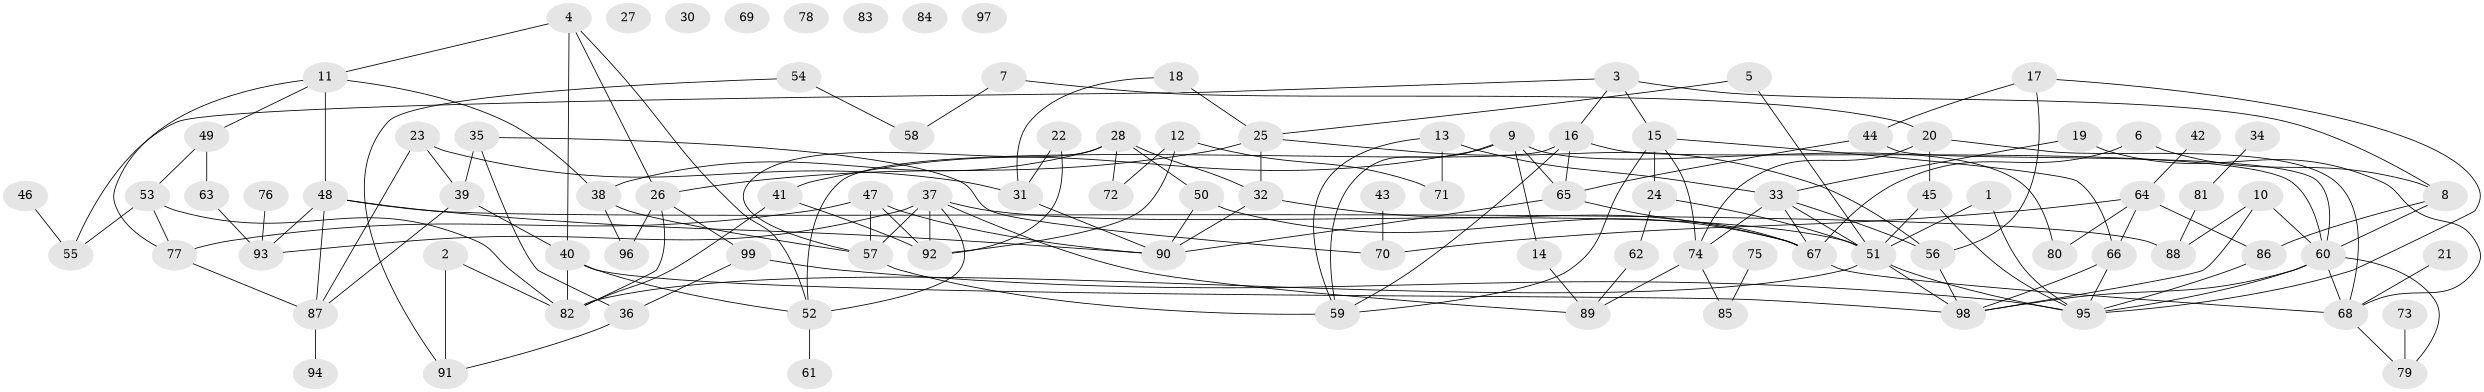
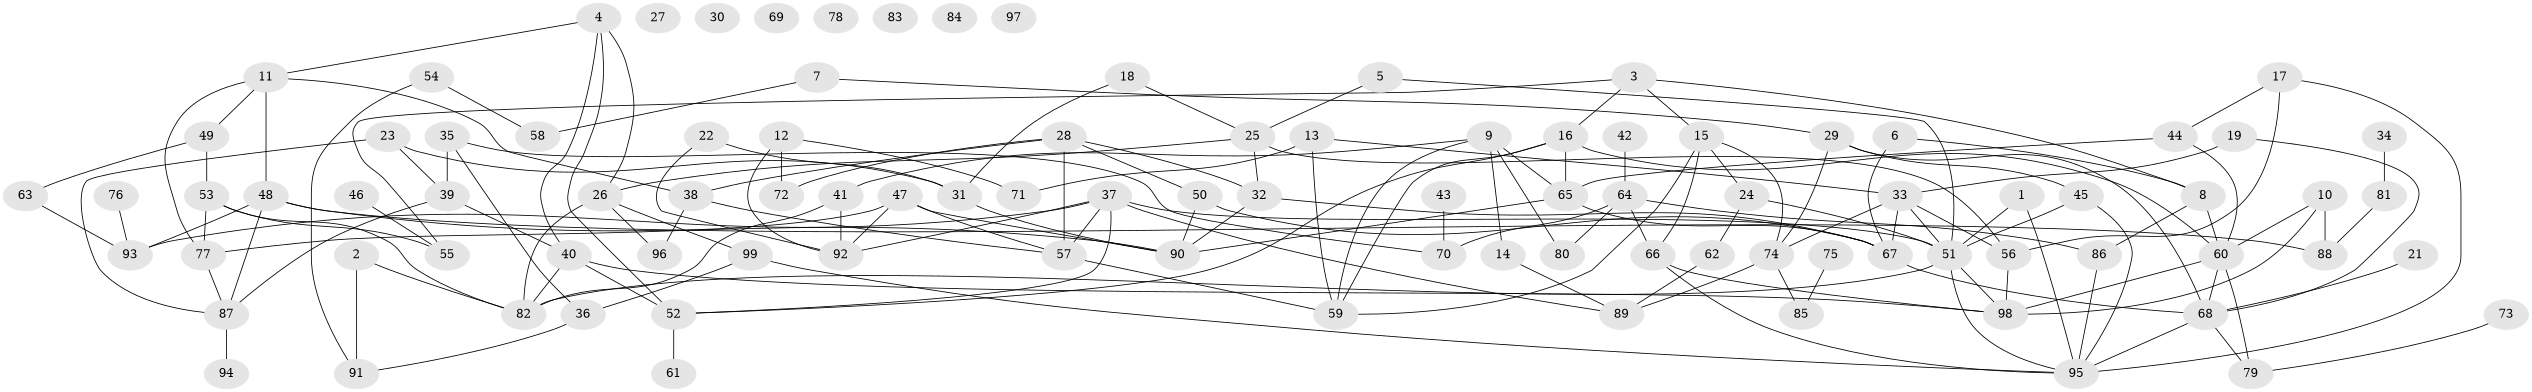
(1930, 137) -> (1832, 137)
(2207, 293) -> (2141, 344)
